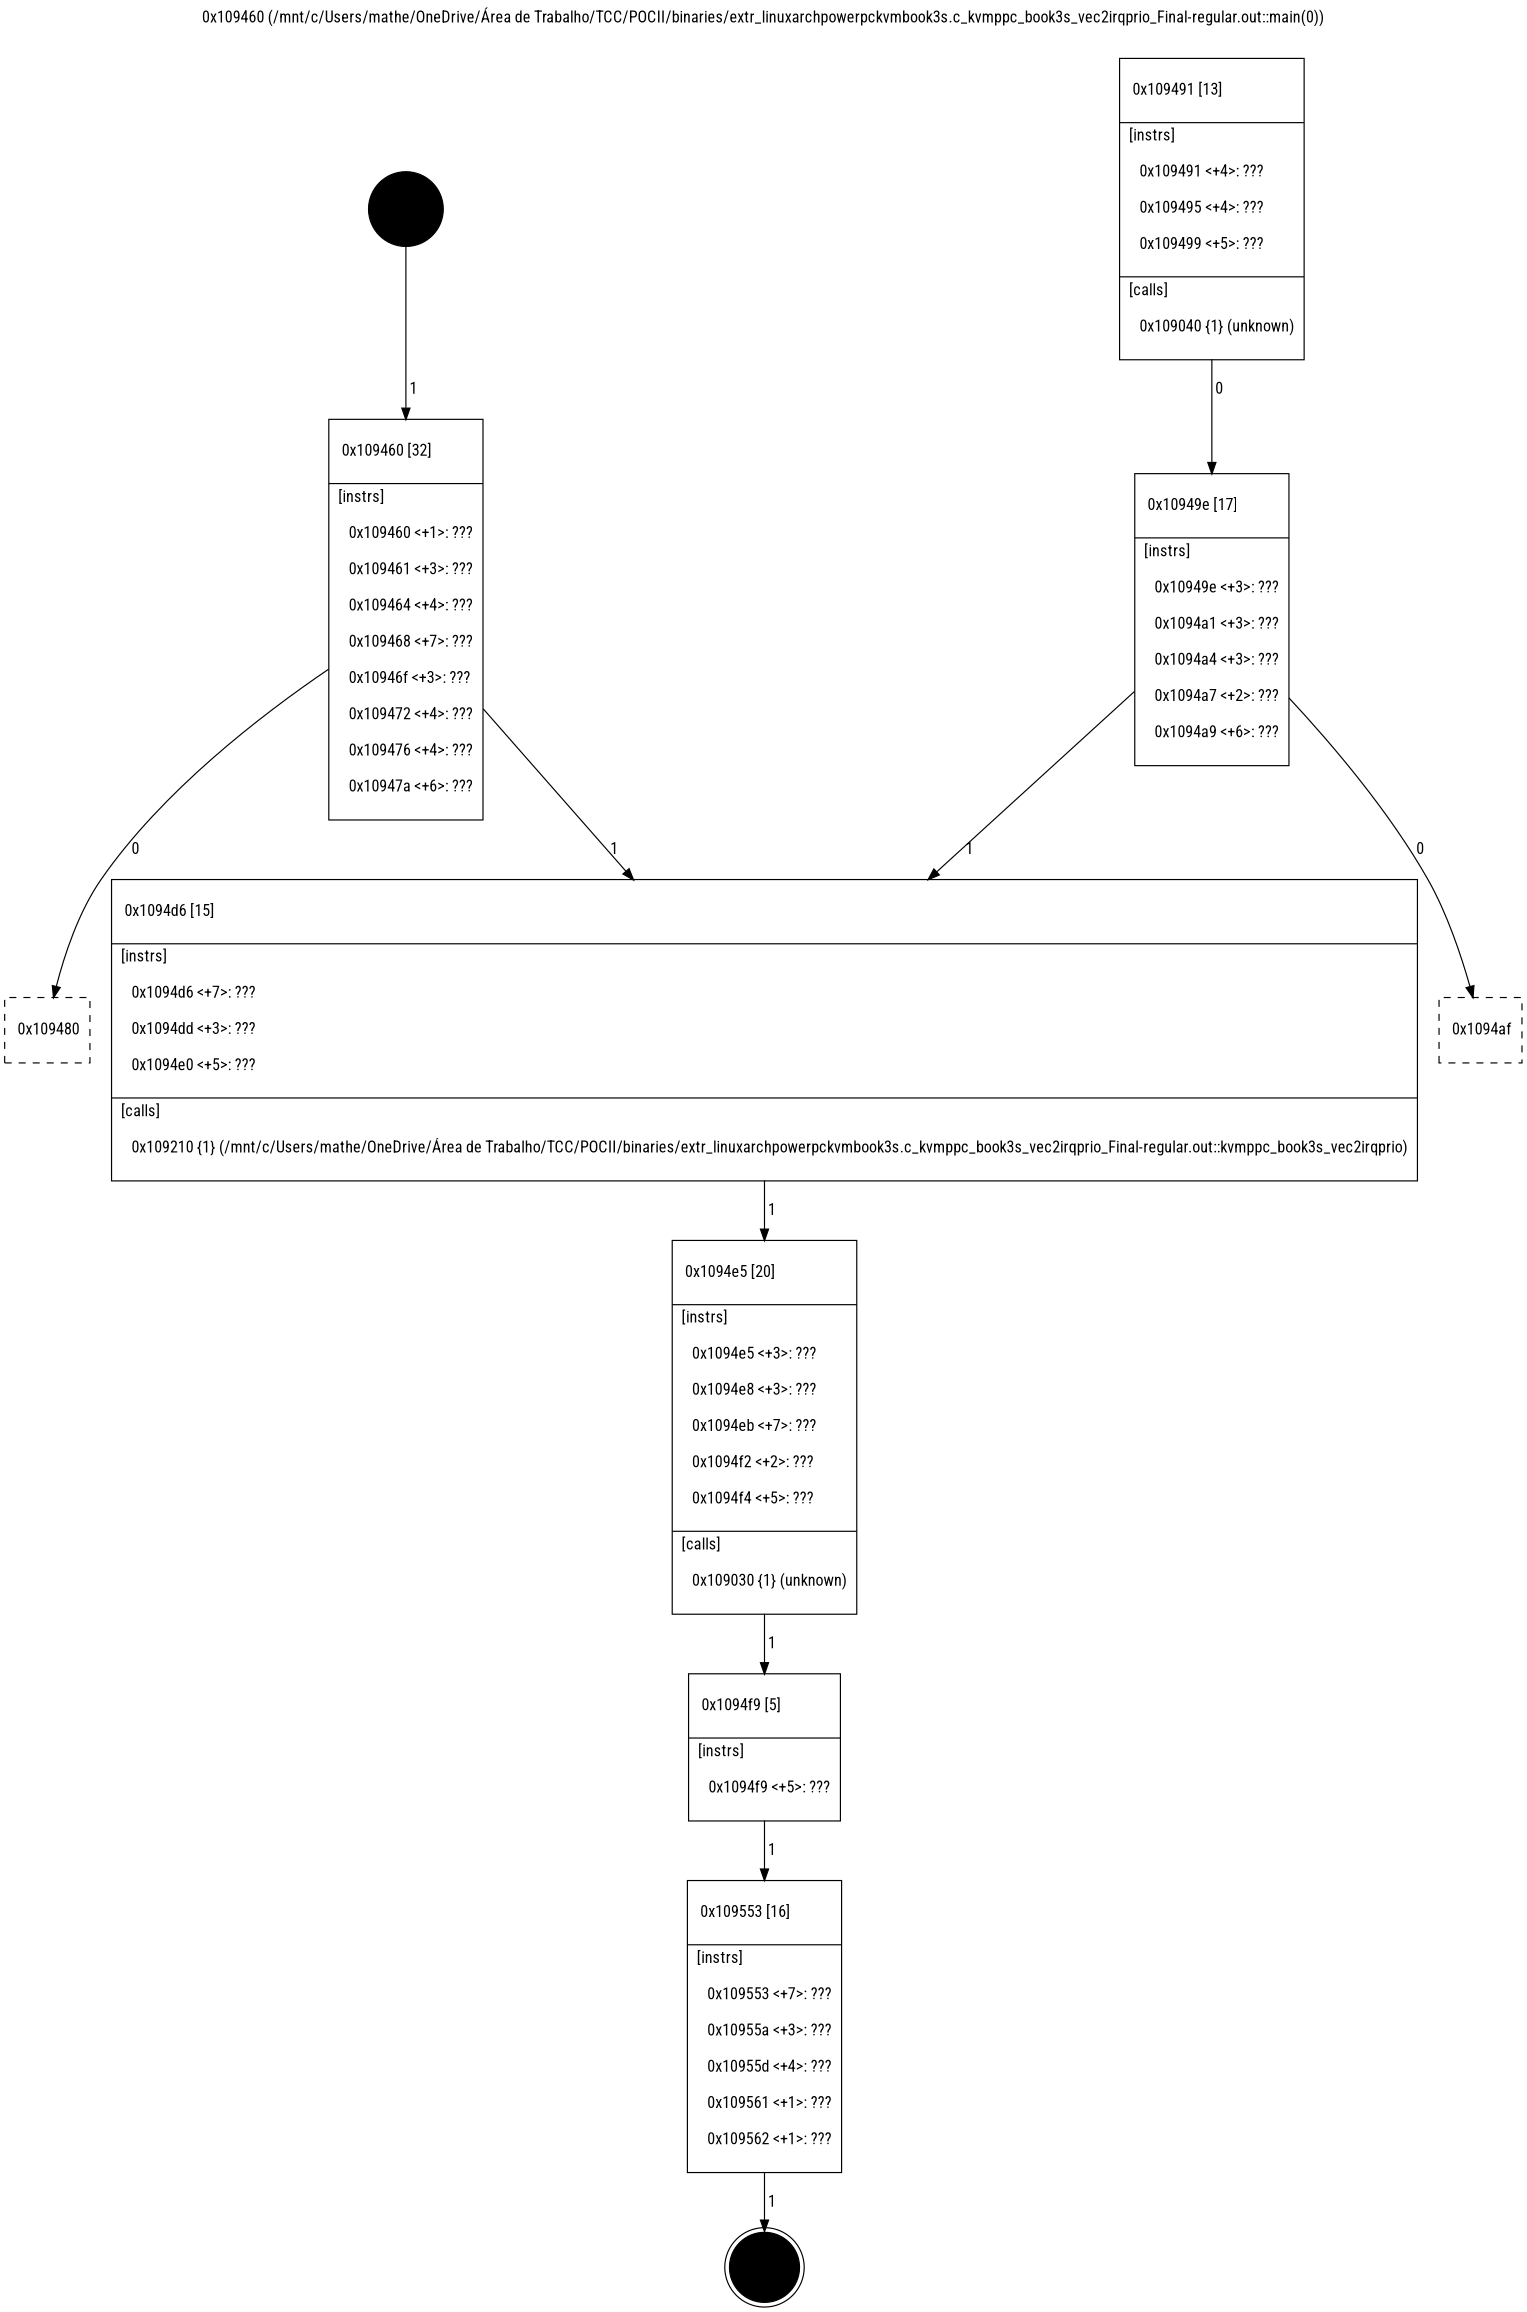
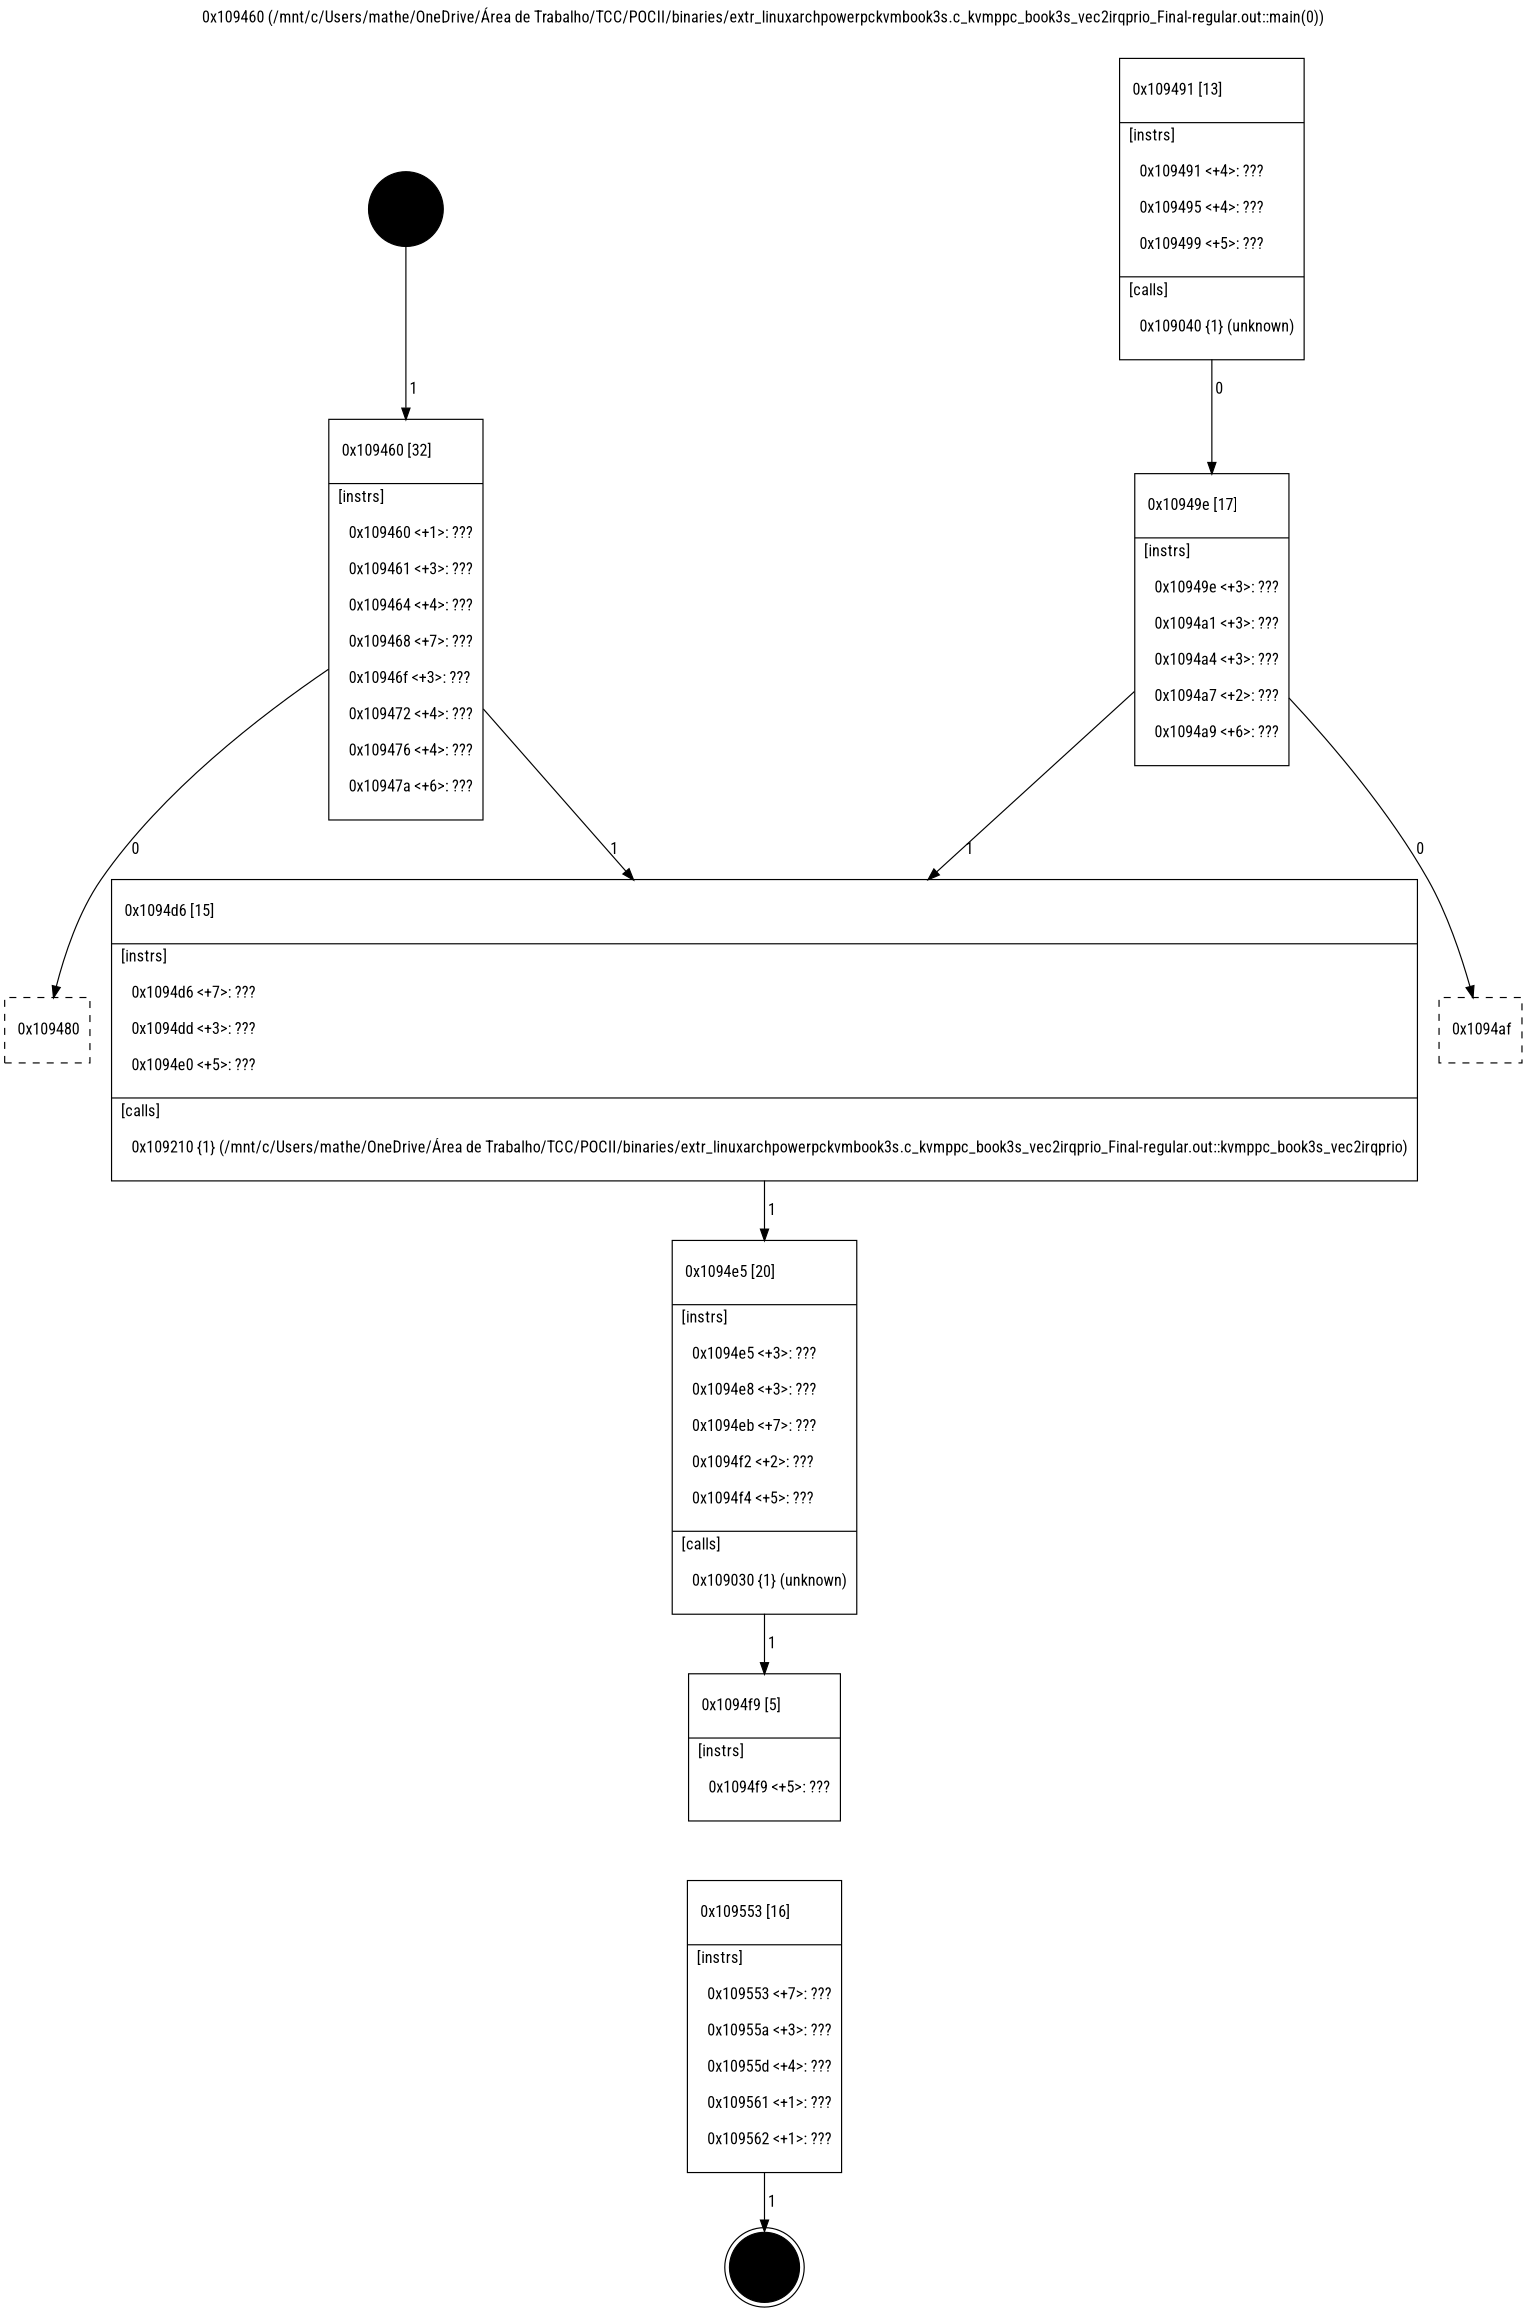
(764, 1845) -> none
